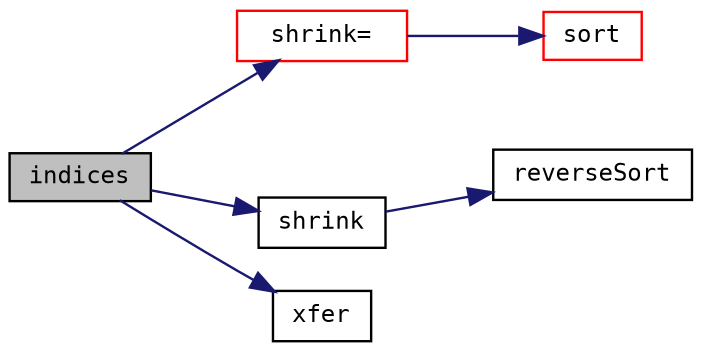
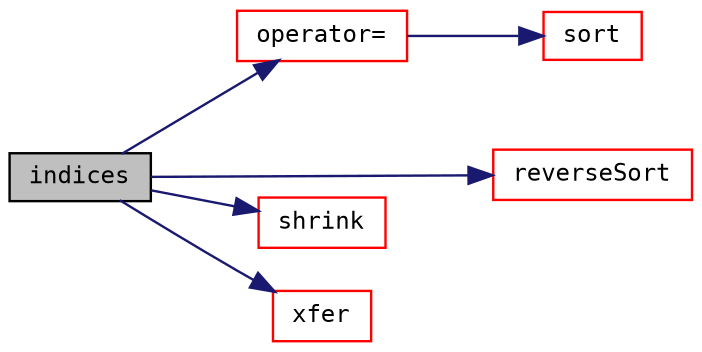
(322, 36) -> (322, 36)
(593, 175) -> (593, 175)
(427, 204) -> (310, 176)
(322, 223) -> (322, 223)
(322, 316) -> (322, 316)
